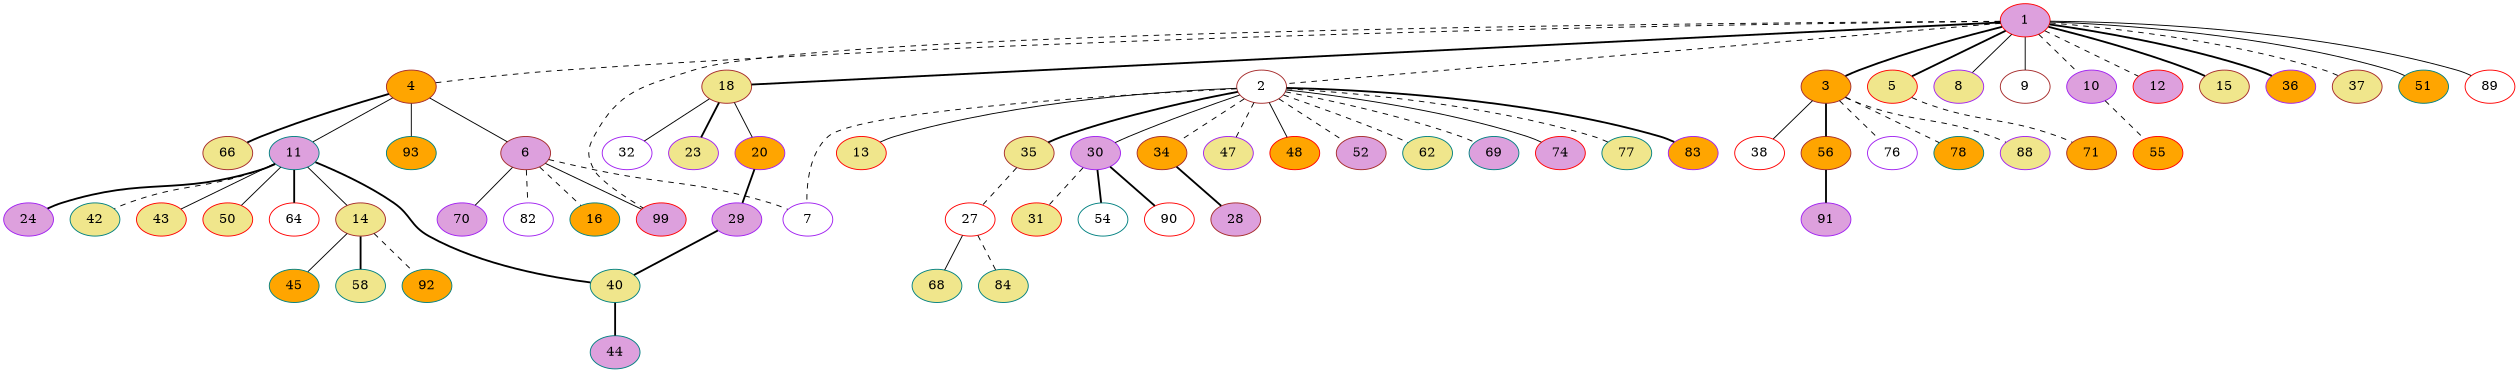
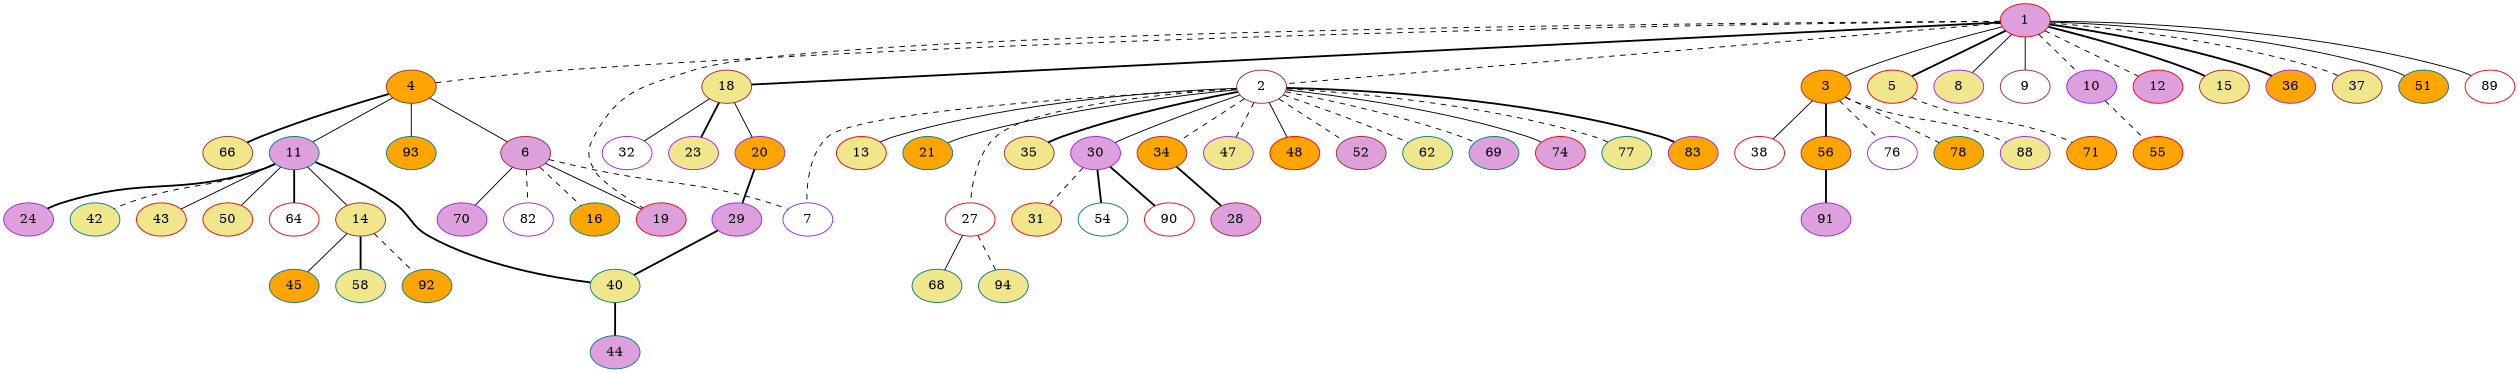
(1923, 49) -> (1923, 49)
none -> (928, 153)
(1000, 186) -> (1002, 133)
(661, 219) -> (661, 219)
(1003, 286) -> (1003, 286)
